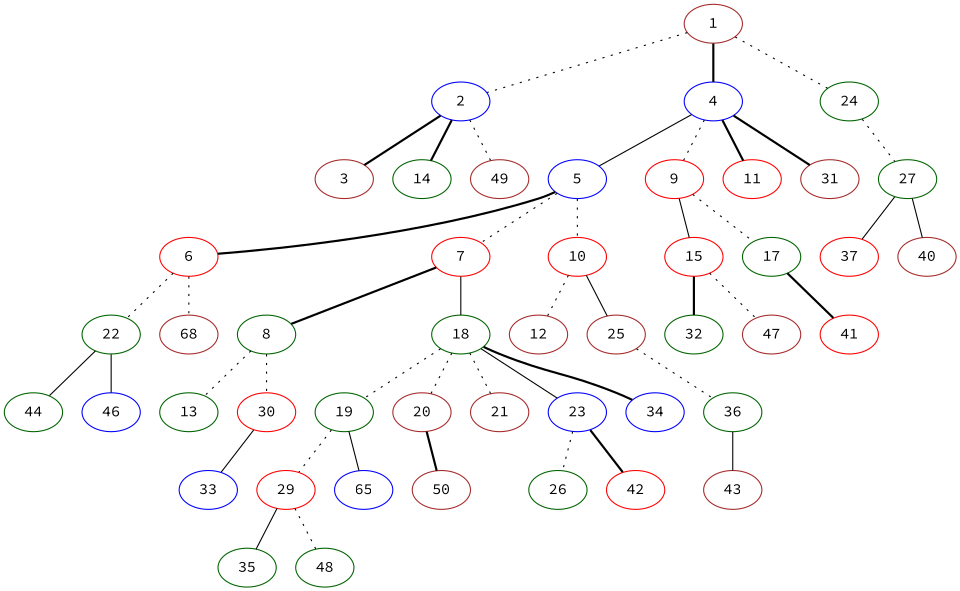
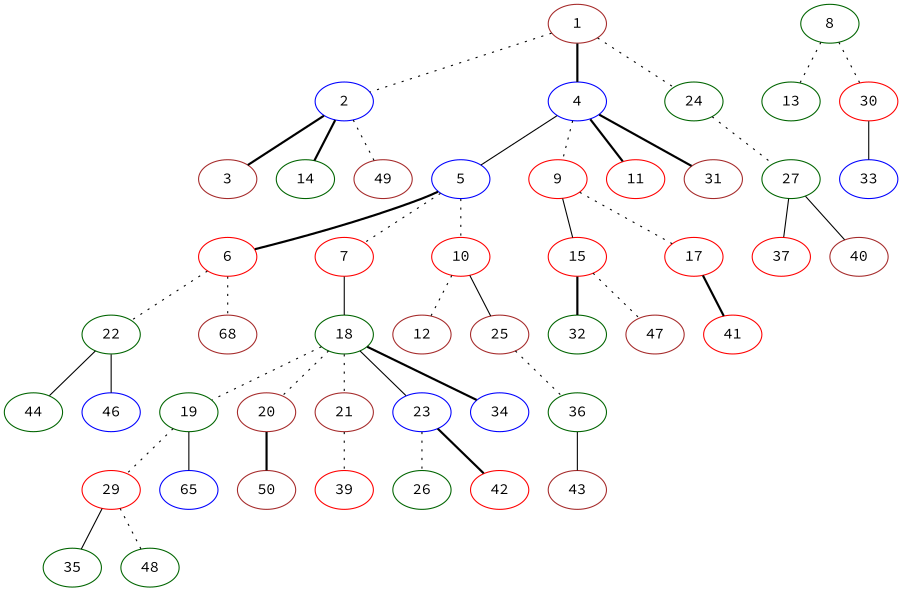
(772, 257) -> (694, 257)
(364, 296) -> none
none -> (344, 490)
